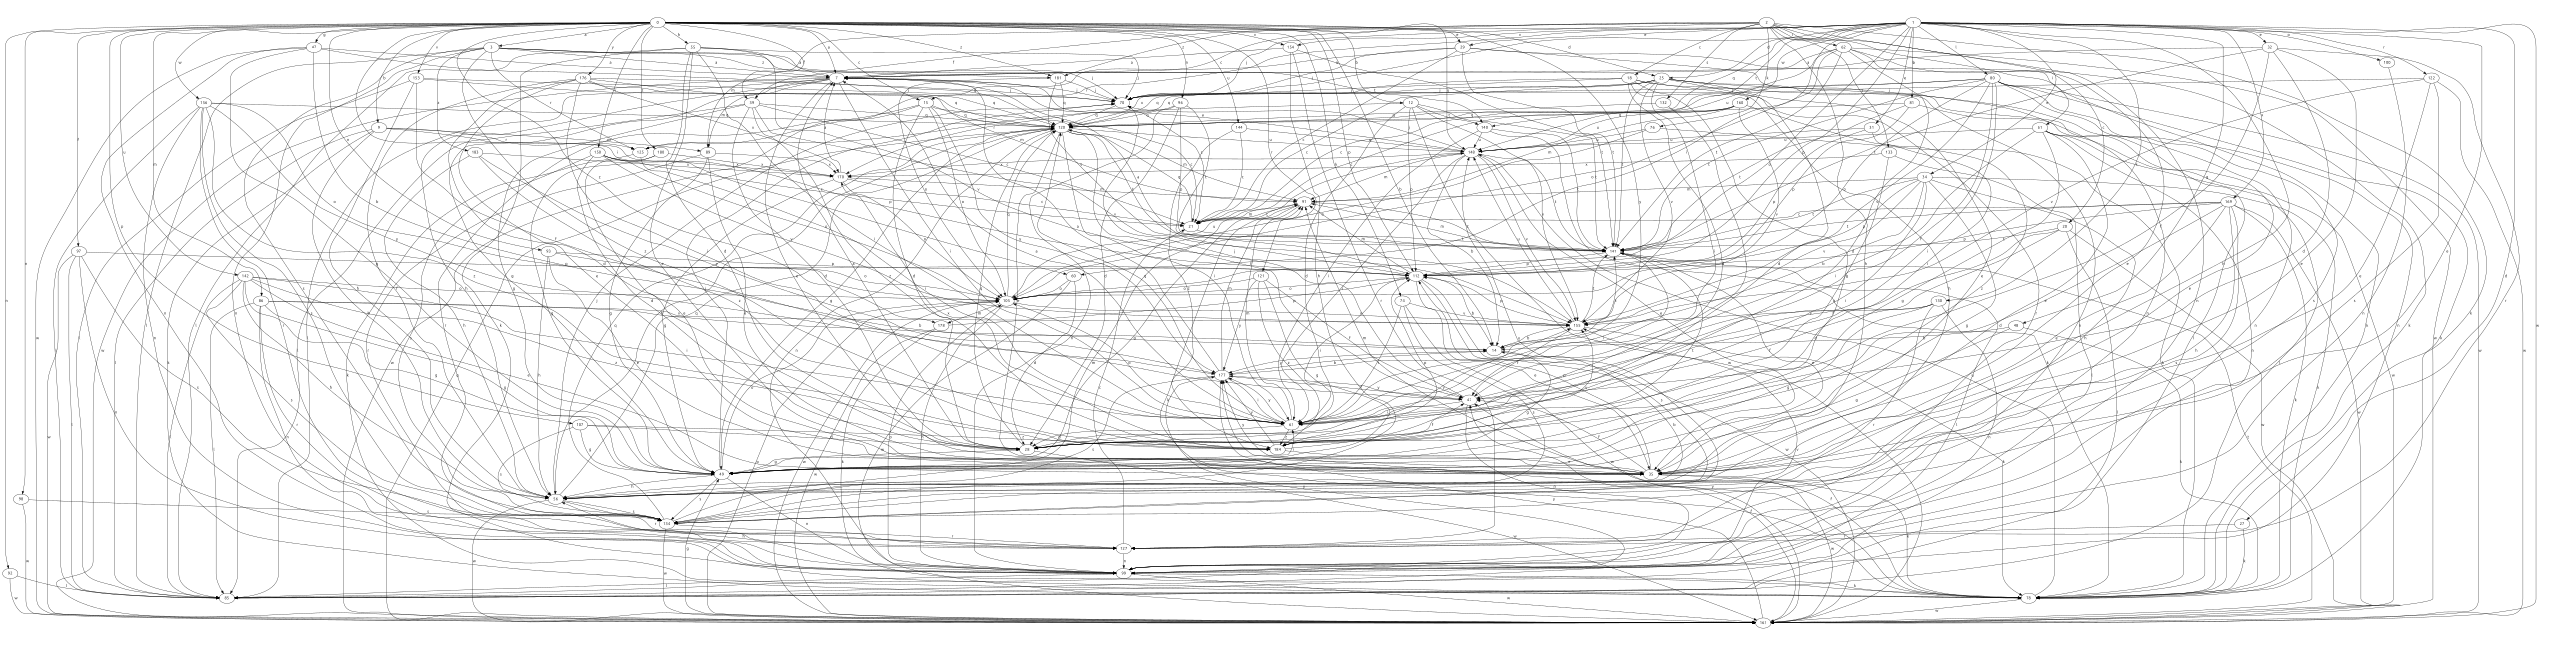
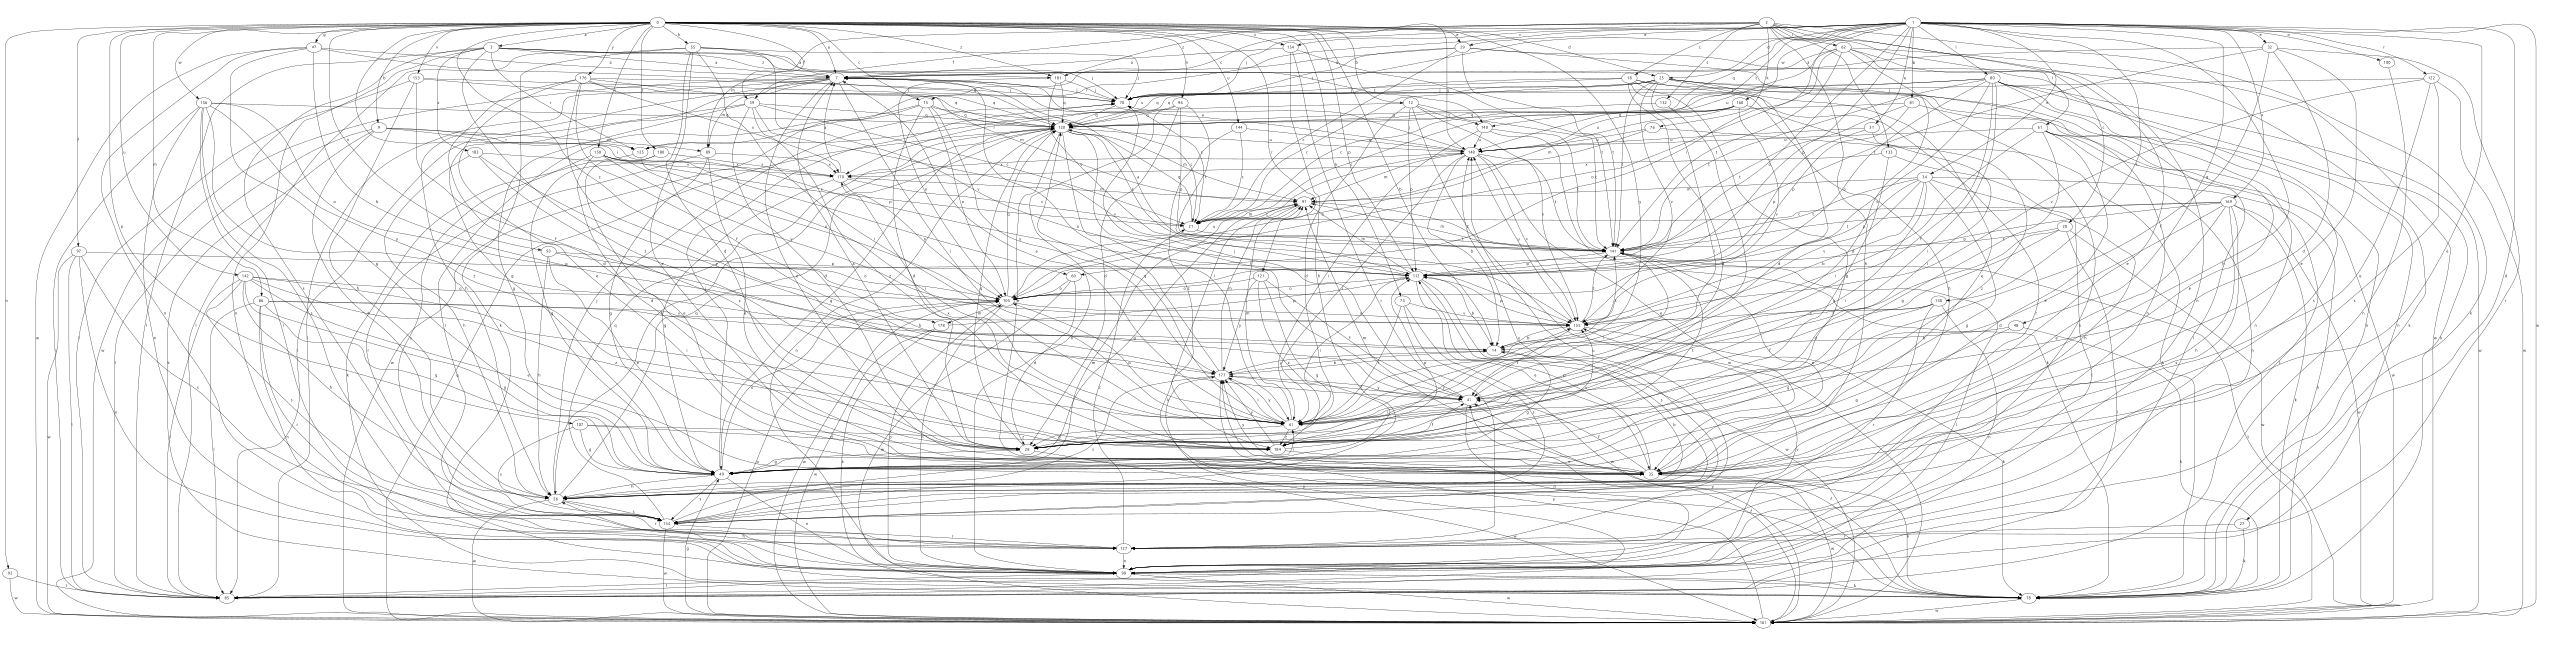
(368, 221) -> (918, 327)
(1878, 348) -> (1624, 507)
(21, 499) -> none
